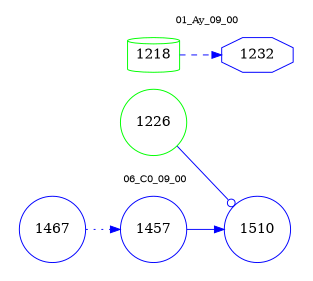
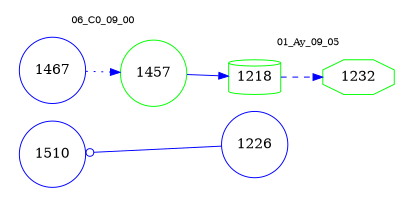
(207, 21) -> (308, 43)
(257, 55) -> (359, 77)
(154, 122) -> (255, 145)
(154, 229) -> (154, 73)
(201, 229) -> (203, 75)
